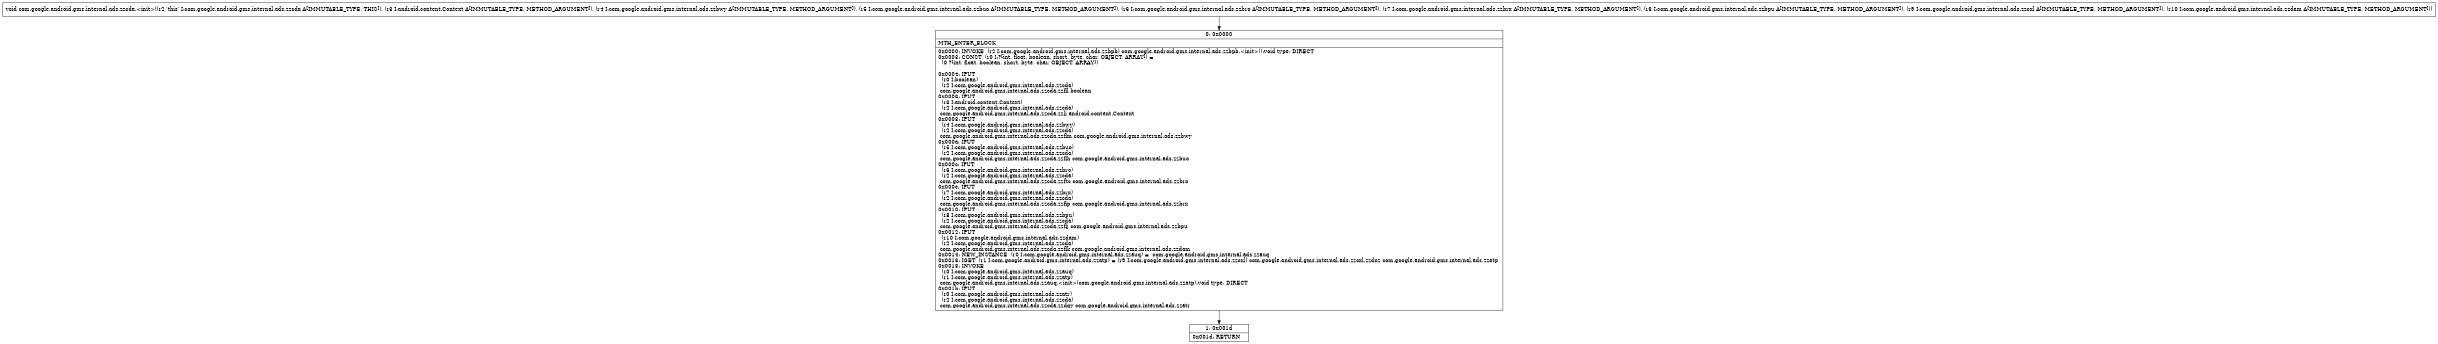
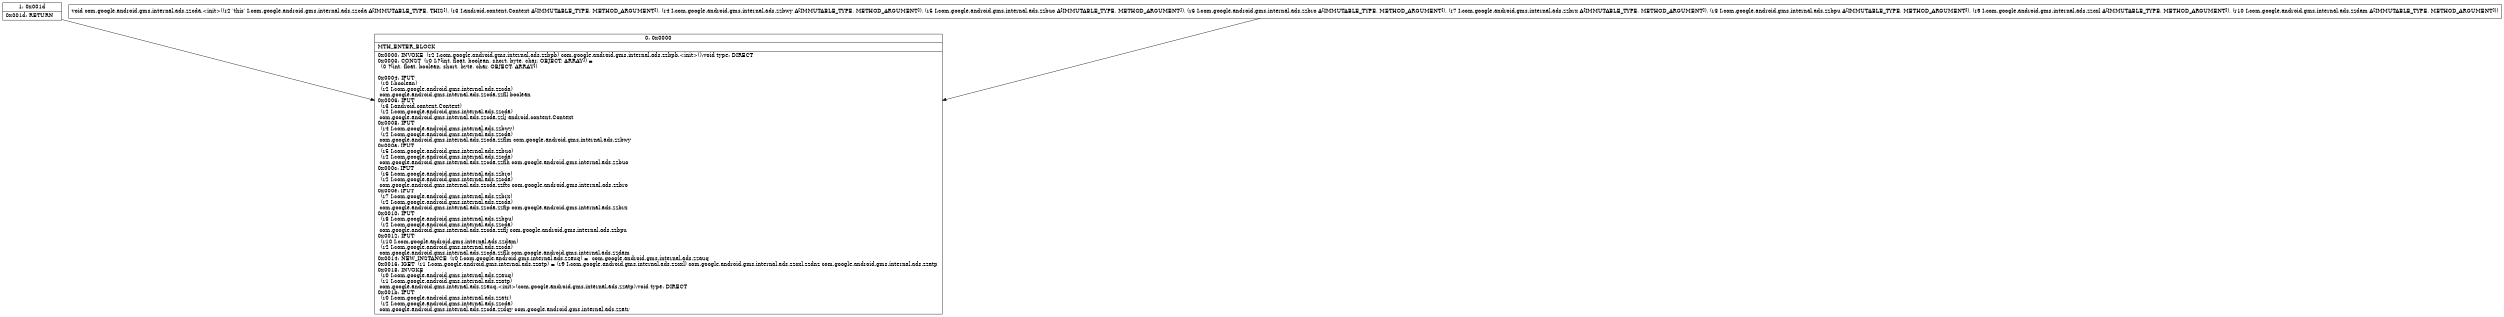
(1219, 315) -> (216, 59)
